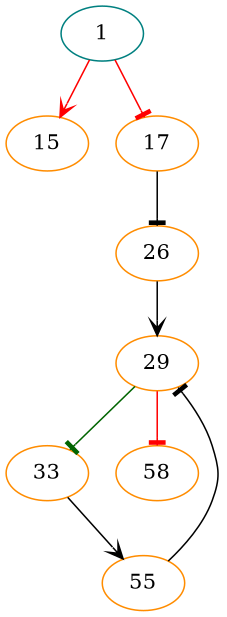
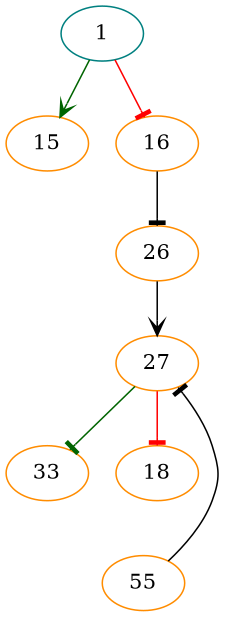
(78, 82) -> (78, 82)
(157, 143) -> (157, 143)
(157, 363) -> (157, 363)
(157, 473) -> (157, 473)
(90, 522) -> none
